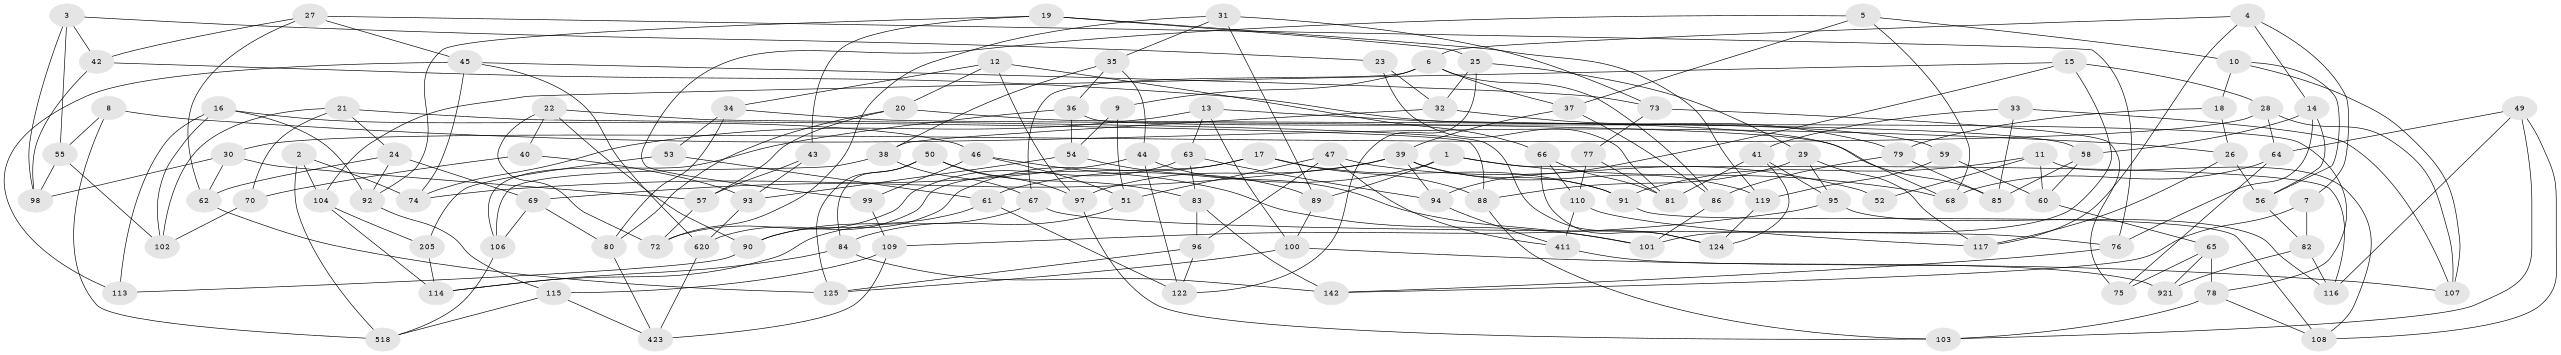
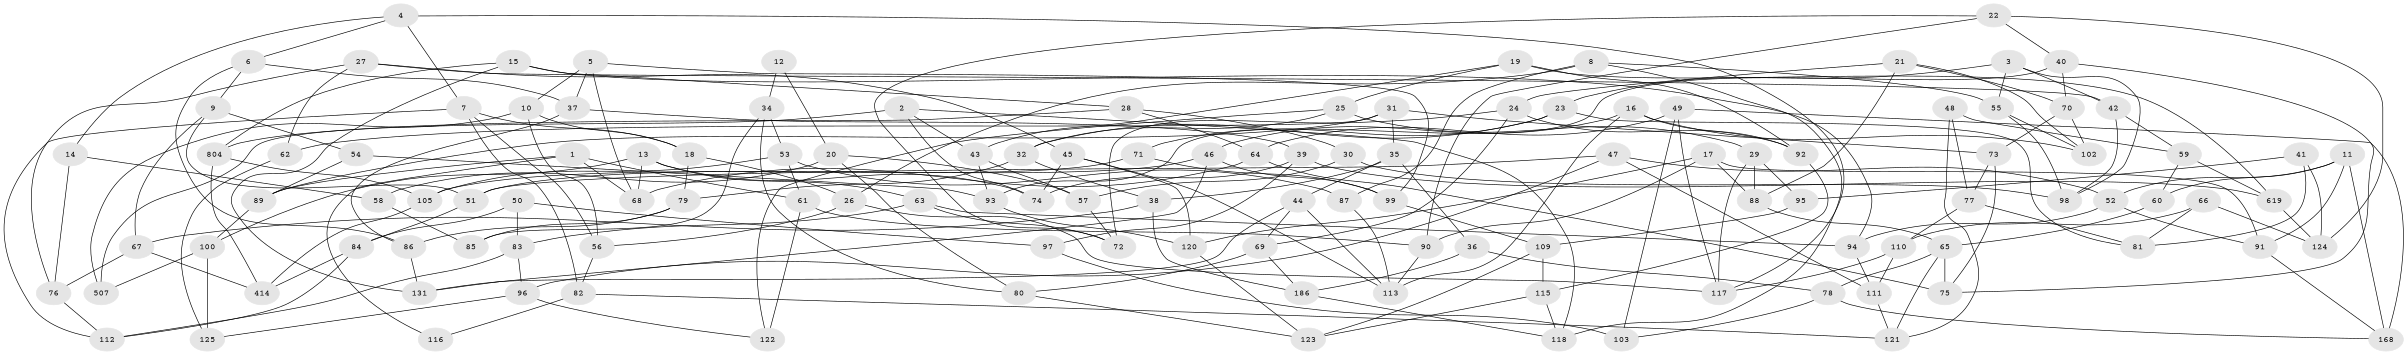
(1032, 76) -> (2024, 135)
(1182, 79) -> (151, 171)
(1180, 89) -> none
none -> (1950, 108)
(2015, 108) -> none
none -> (578, 129)
none -> (938, 131)
(1071, 134) -> none
(1035, 144) -> none
none -> (1138, 154)
(2321, 166) -> (520, 155)
(1418, 177) -> (1946, 224)
(1512, 177) -> (2183, 228)
(216, 178) -> none
(2061, 181) -> none
(321, 201) -> (214, 154)
(825, 201) -> none
none -> (1344, 201)
(1763, 201) -> (2274, 201)
(2425, 201) -> (1693, 202)
(2092, 220) -> none
(1162, 227) -> (1348, 251)
none -> (2359, 241)
(427, 247) -> (425, 201)
(498, 247) -> (1302, 293)
(702, 247) -> (1189, 247)
(1563, 247) -> (1874, 293)
(1647, 247) -> (420, 293)
(436, 293) -> (262, 293)
(1331, 293) -> (107, 340)
(2165, 293) -> (1892, 340)
(2452, 293) -> (101, 293)
(1694, 313) -> (1850, 224)
(383, 340) -> (1559, 340)
(655, 340) -> (1308, 340)
(2319, 340) -> (2386, 340)
